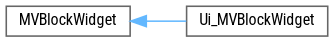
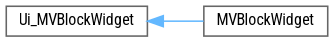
(166, 21) -> (183, 21)
